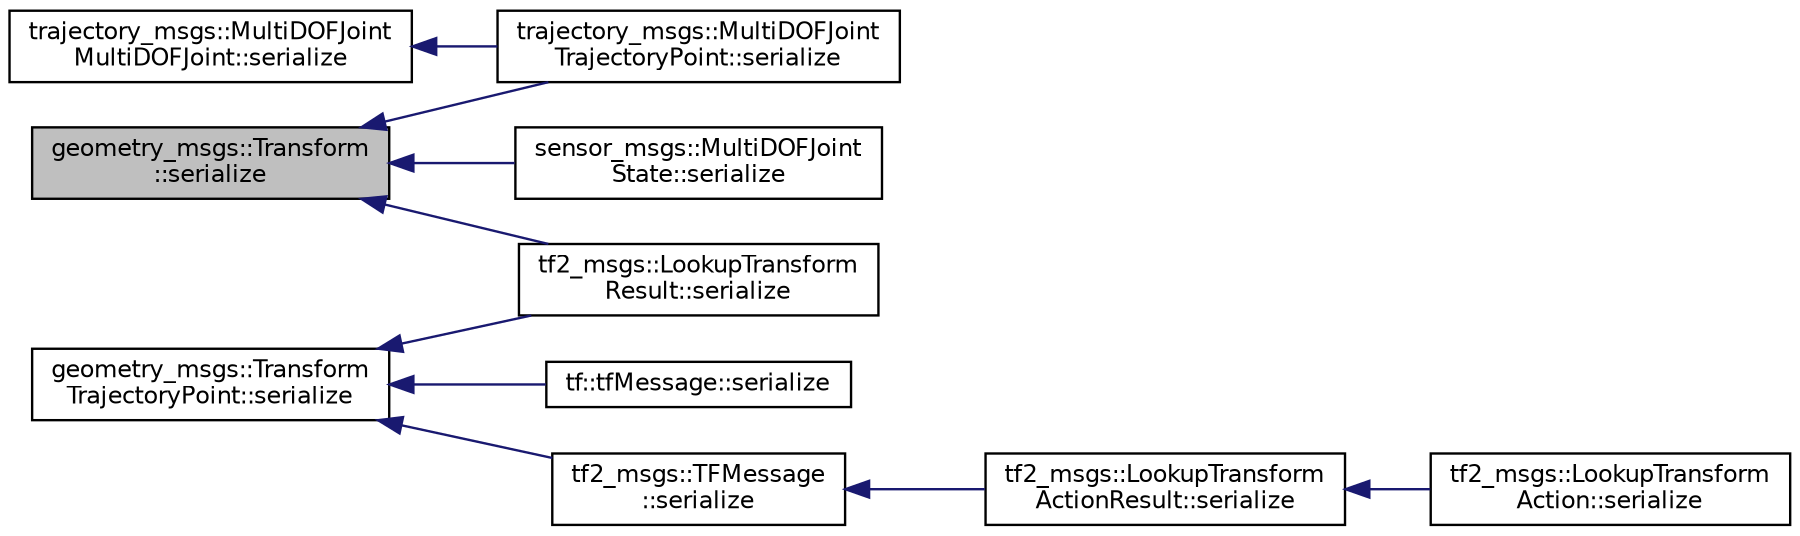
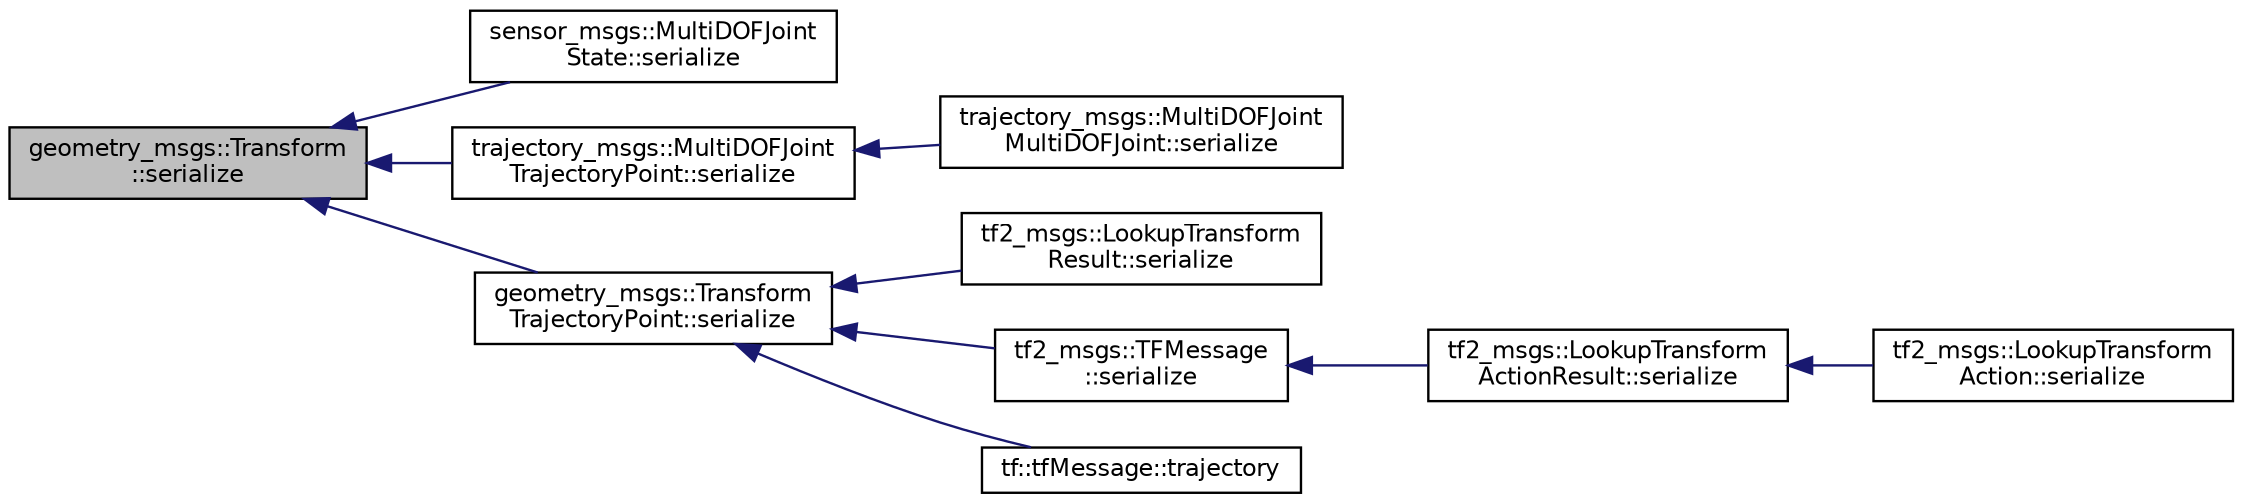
(467, 46) -> (910, 147)
(467, 224) -> (433, 239)
(699, 384) -> (1141, 470)
